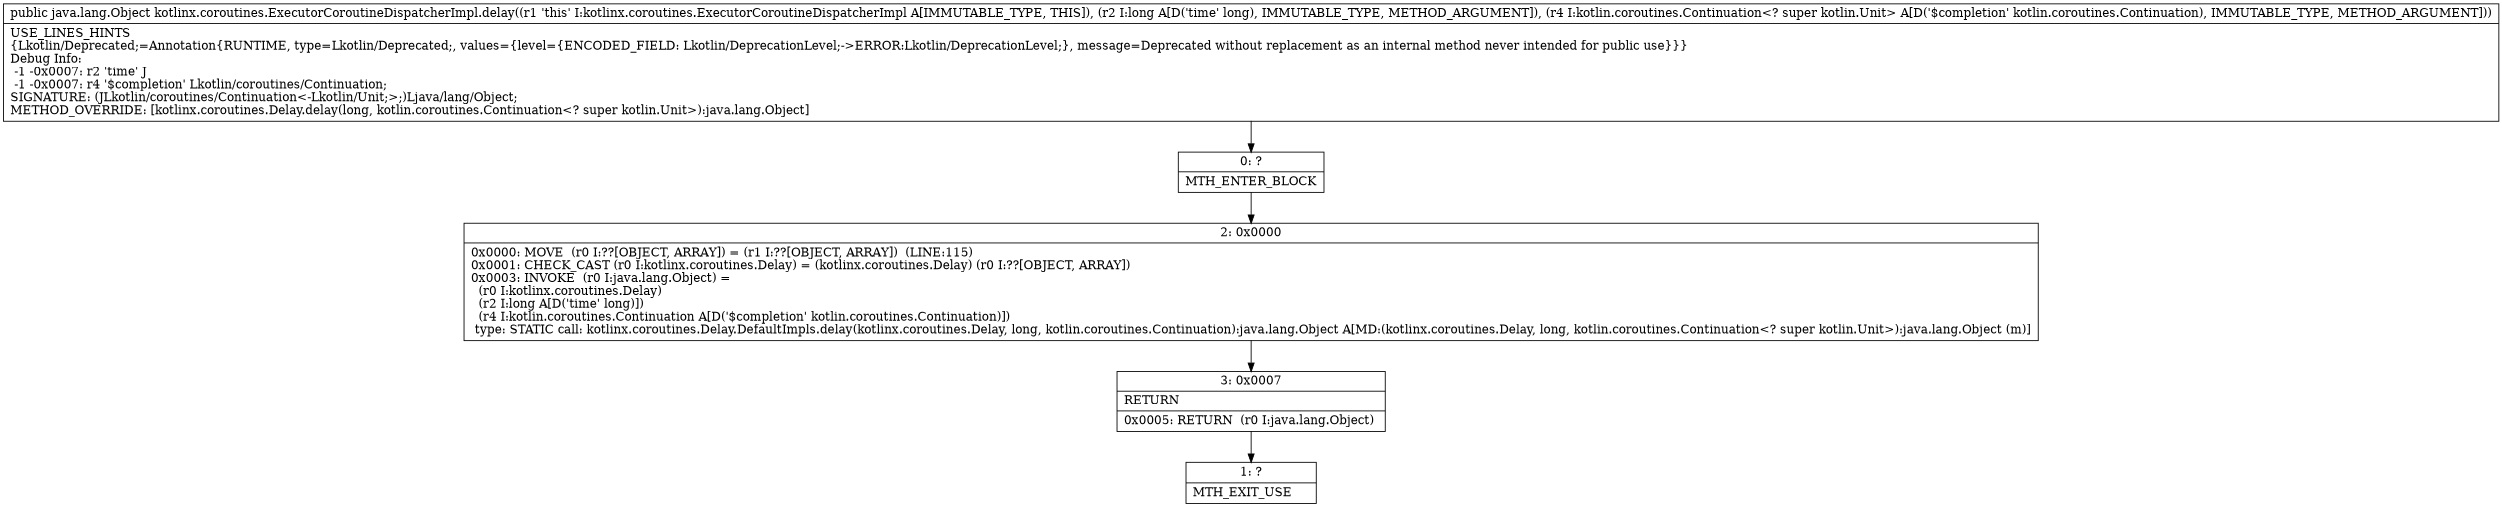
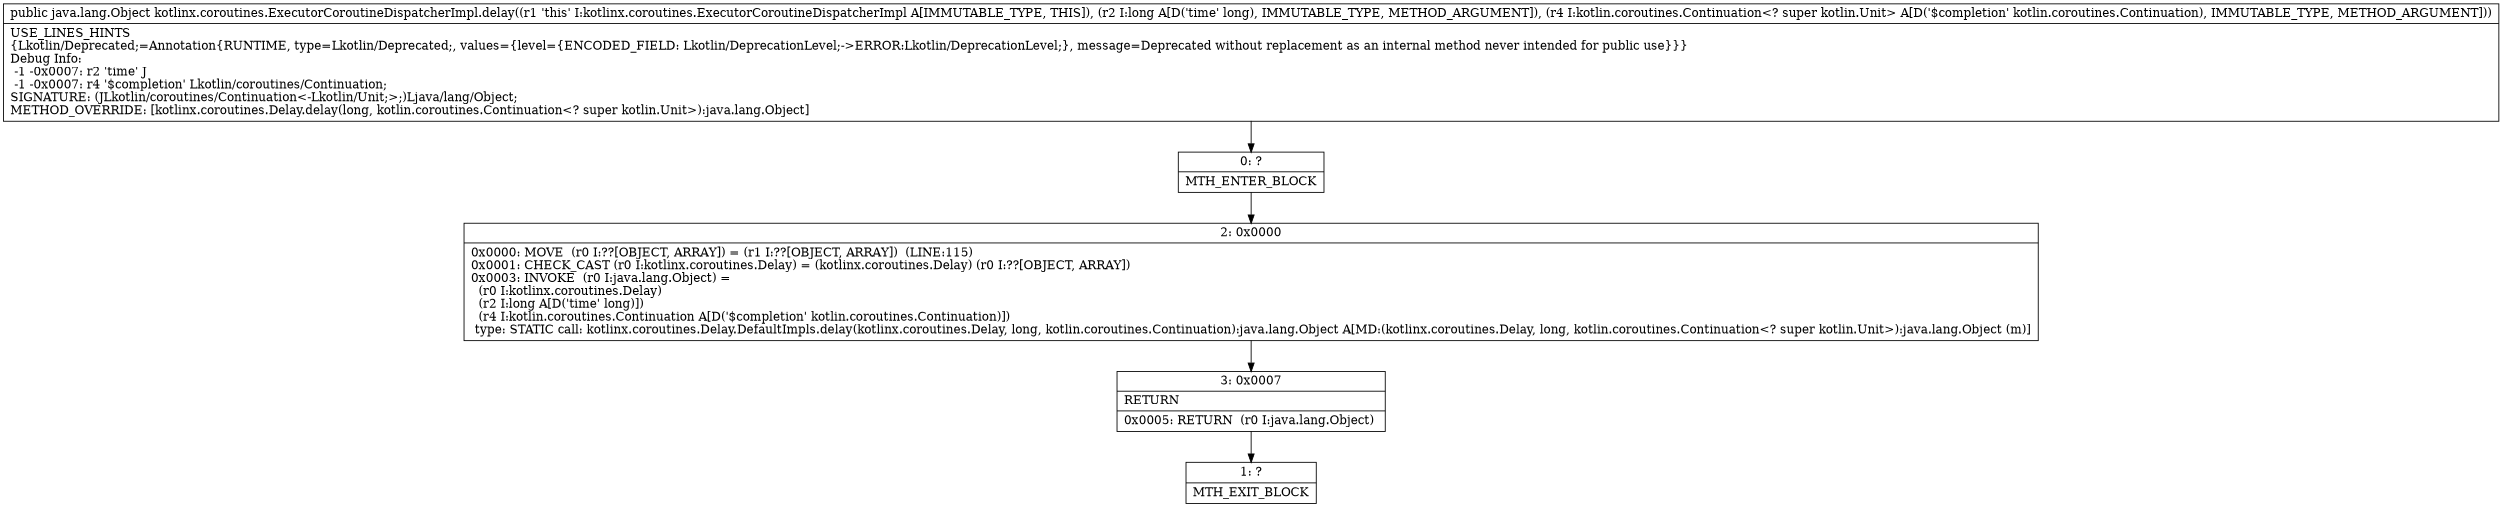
(1243, 493) -> (1251, 493)
